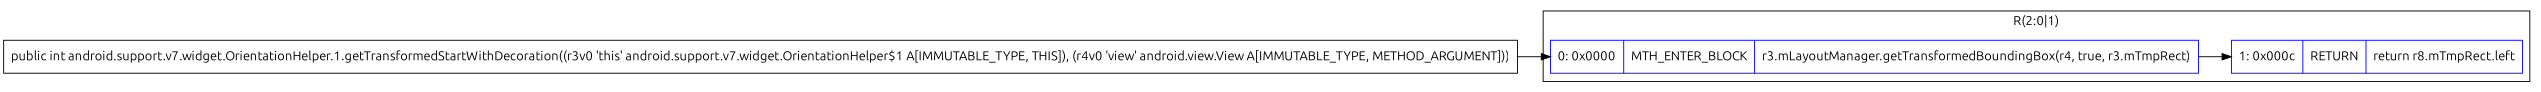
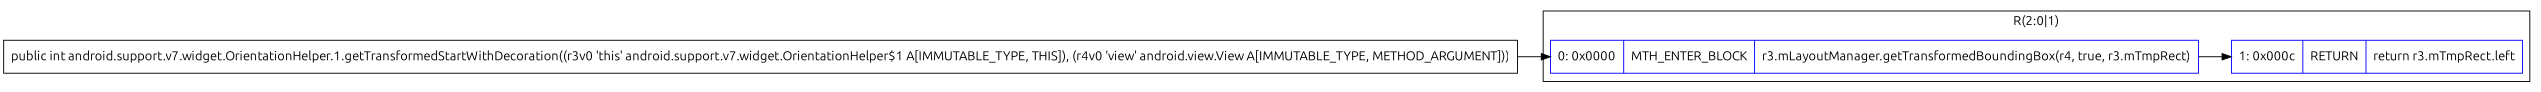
(2444, 56) -> (2444, 56)
